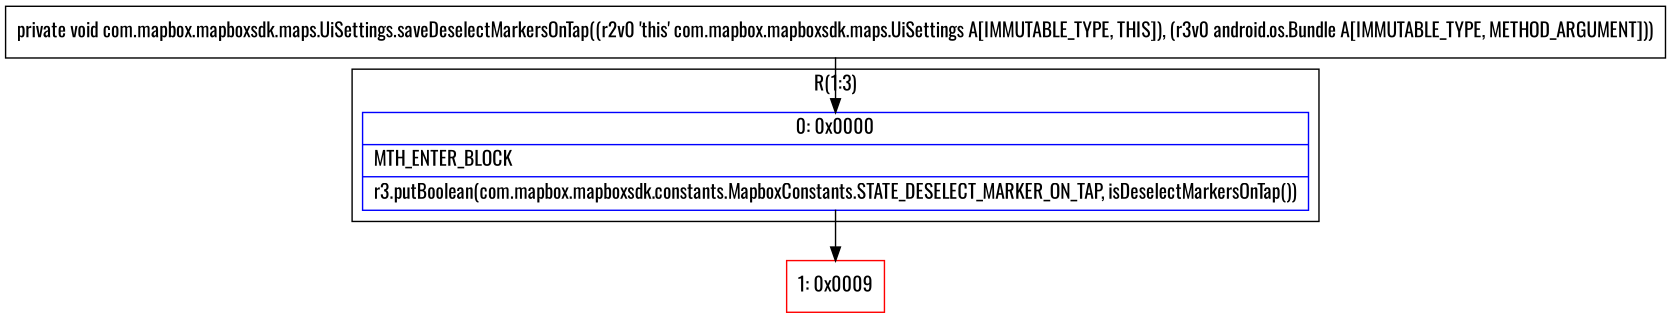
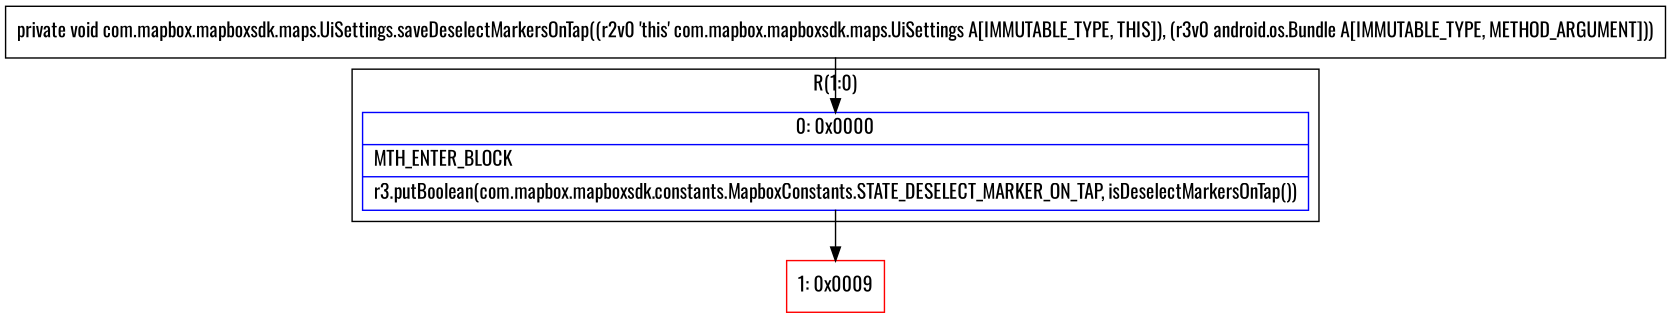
(836, 85) -> (836, 85)
